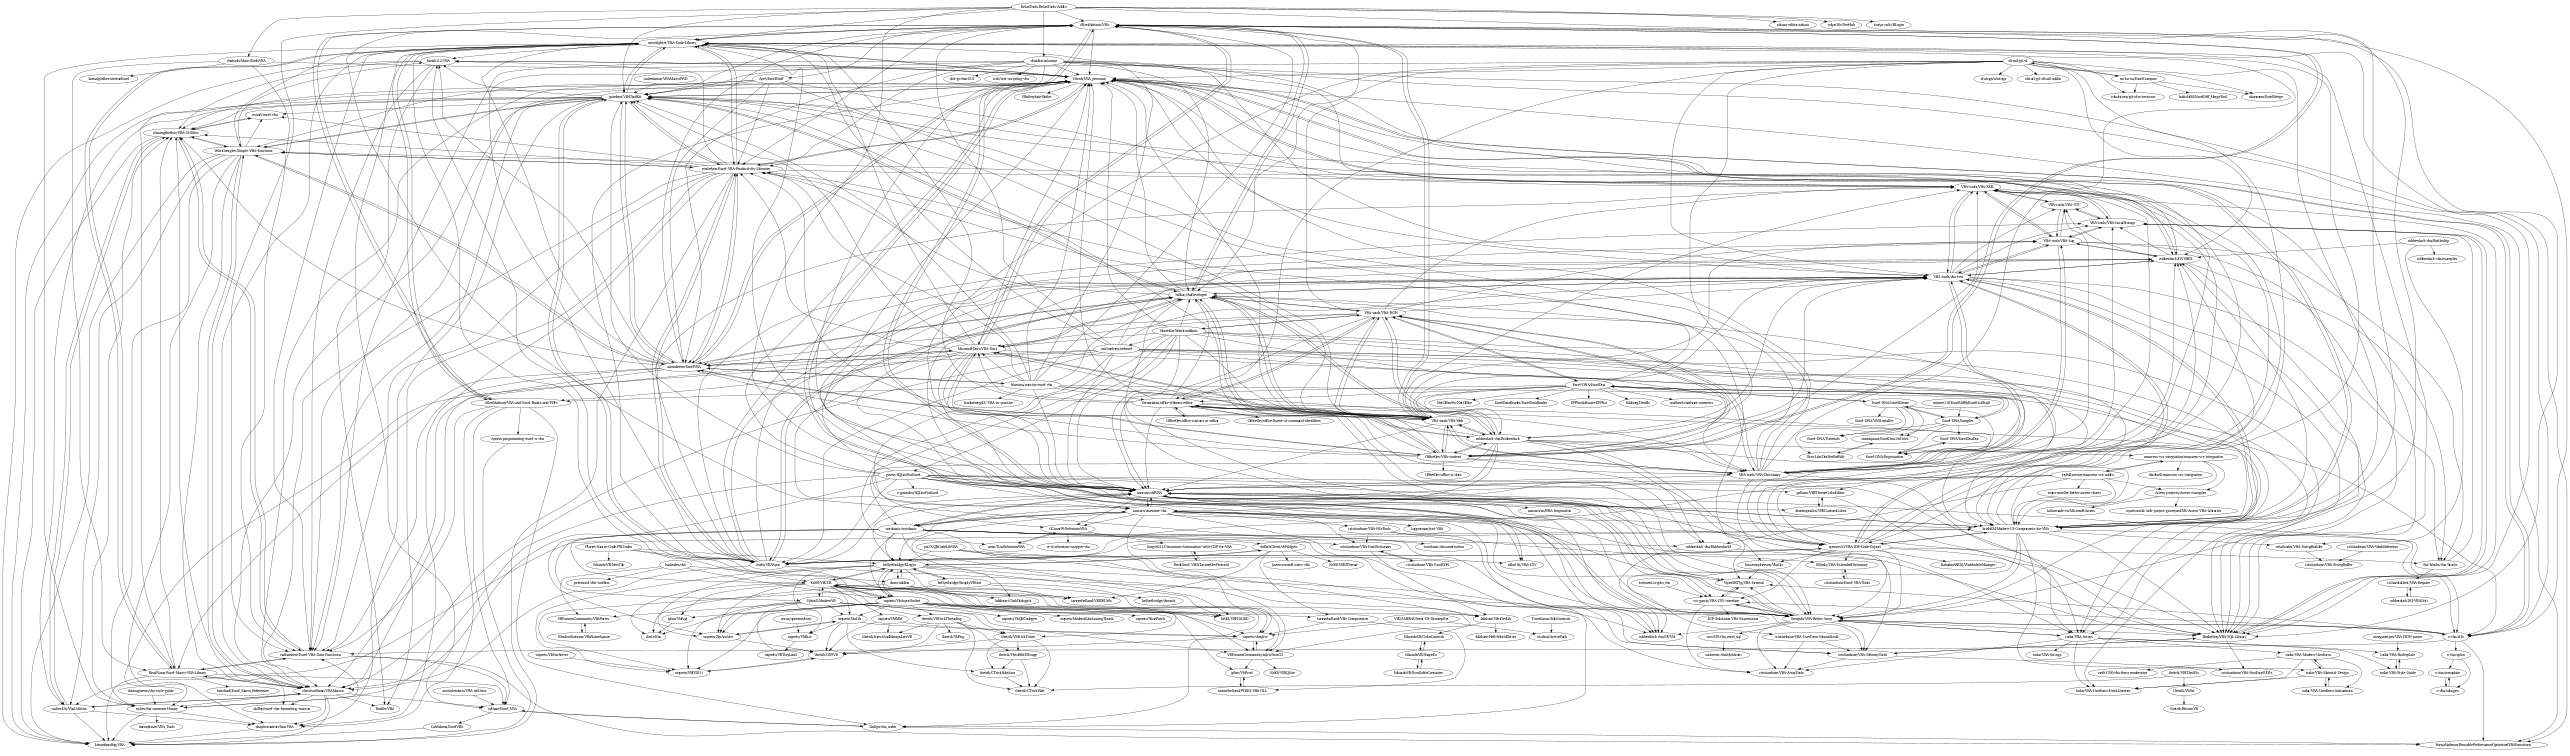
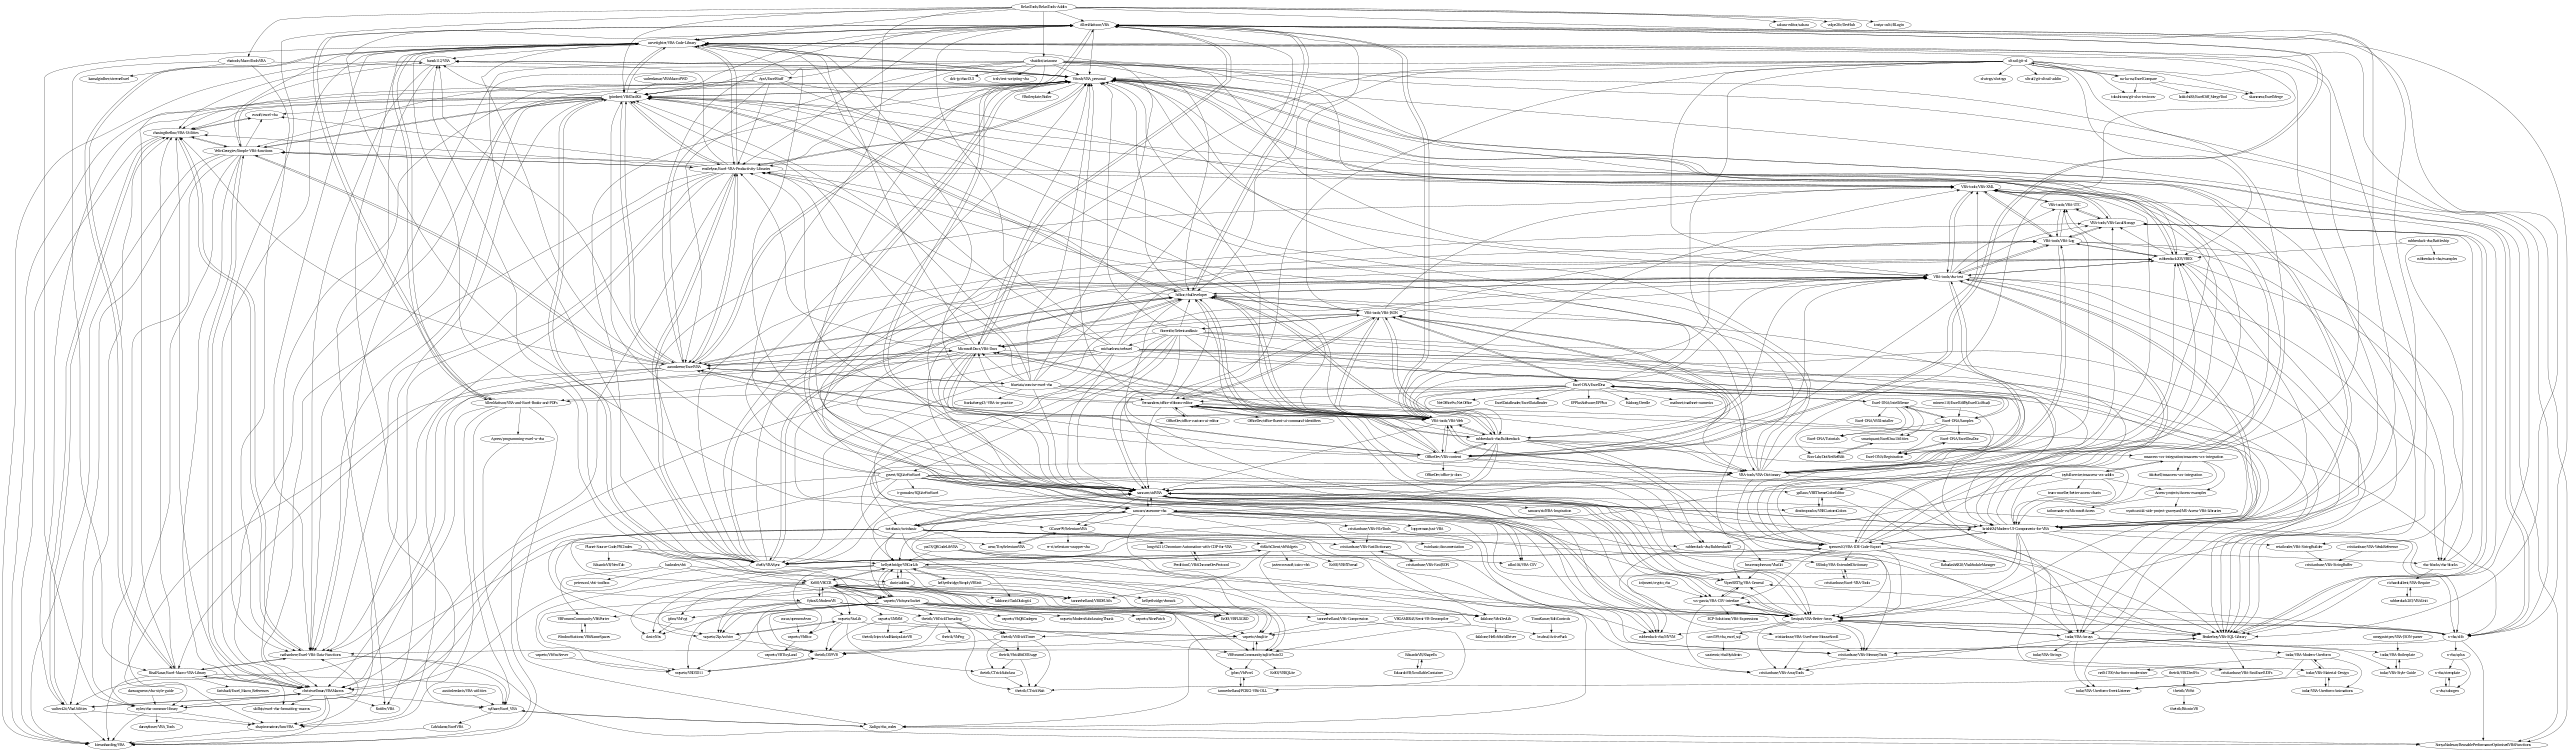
(900, 565) -> (900, 565)
(876, 610) -> (770, 617)
(1424, 637) -> none
